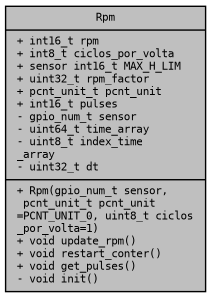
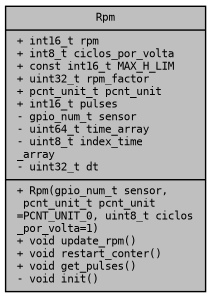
(99, 66) -> (96, 66)
